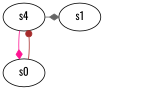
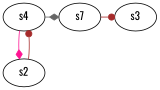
(80, 17) -> (80, 17)
none -> (136, 17)
(24, 73) -> (24, 73)
